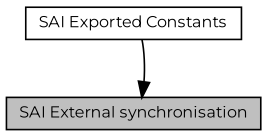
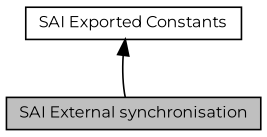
(144, 60) -> (123, 77)
